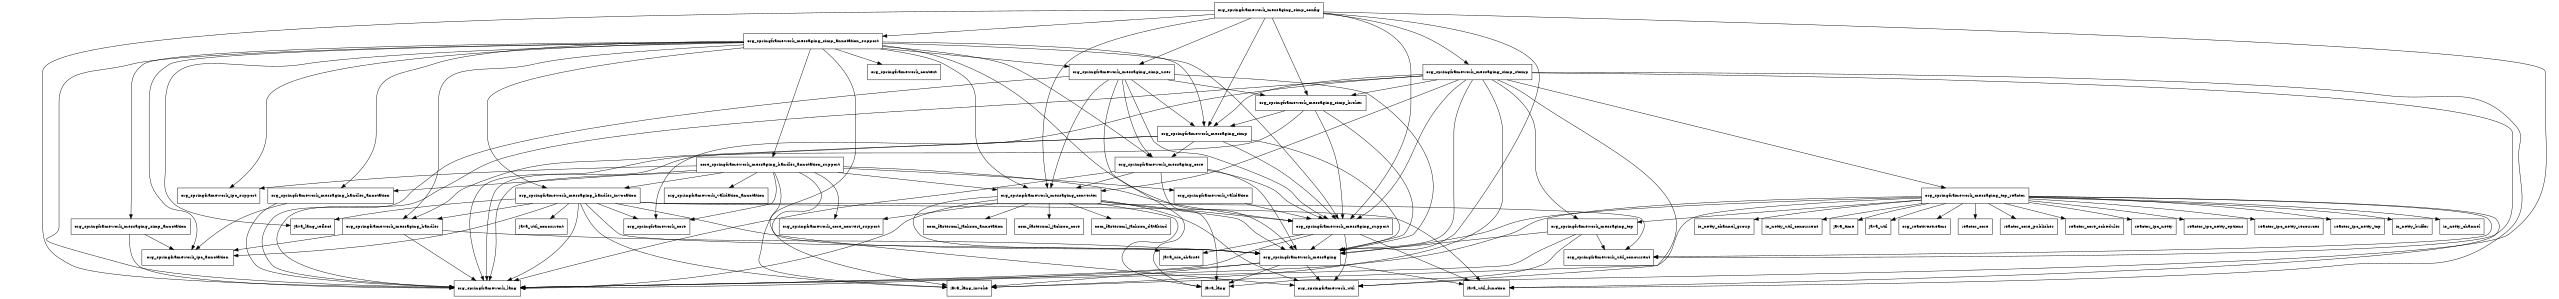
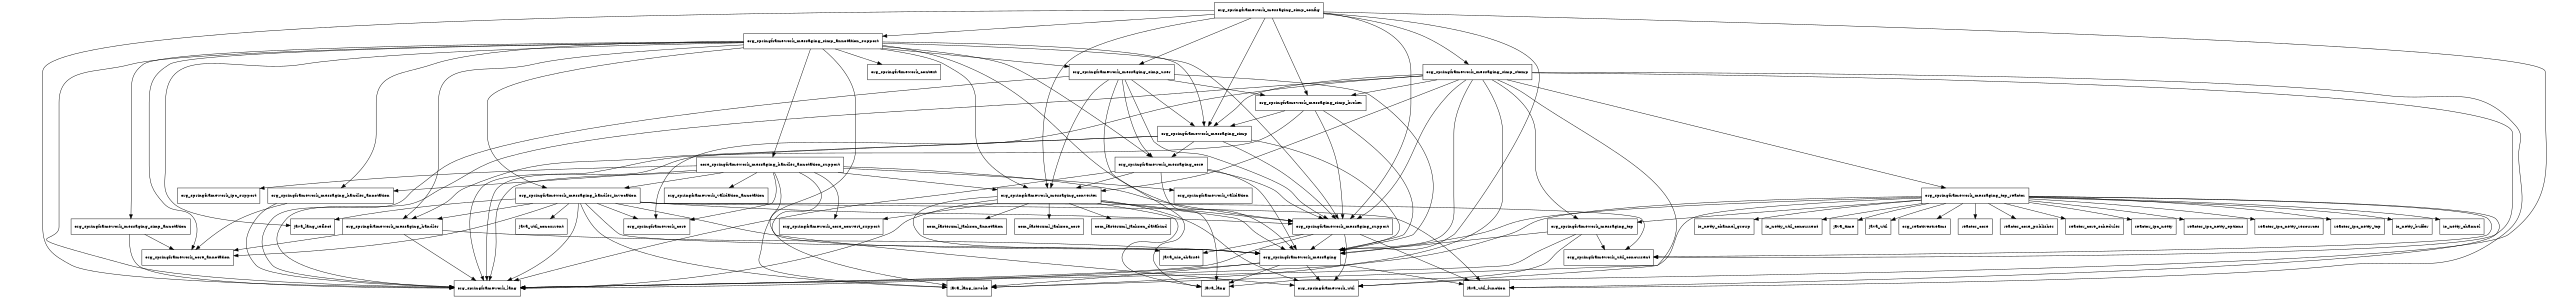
(453, 55) -> none
(1265, 208) -> (964, 214)
(188, 258) -> (188, 258)
